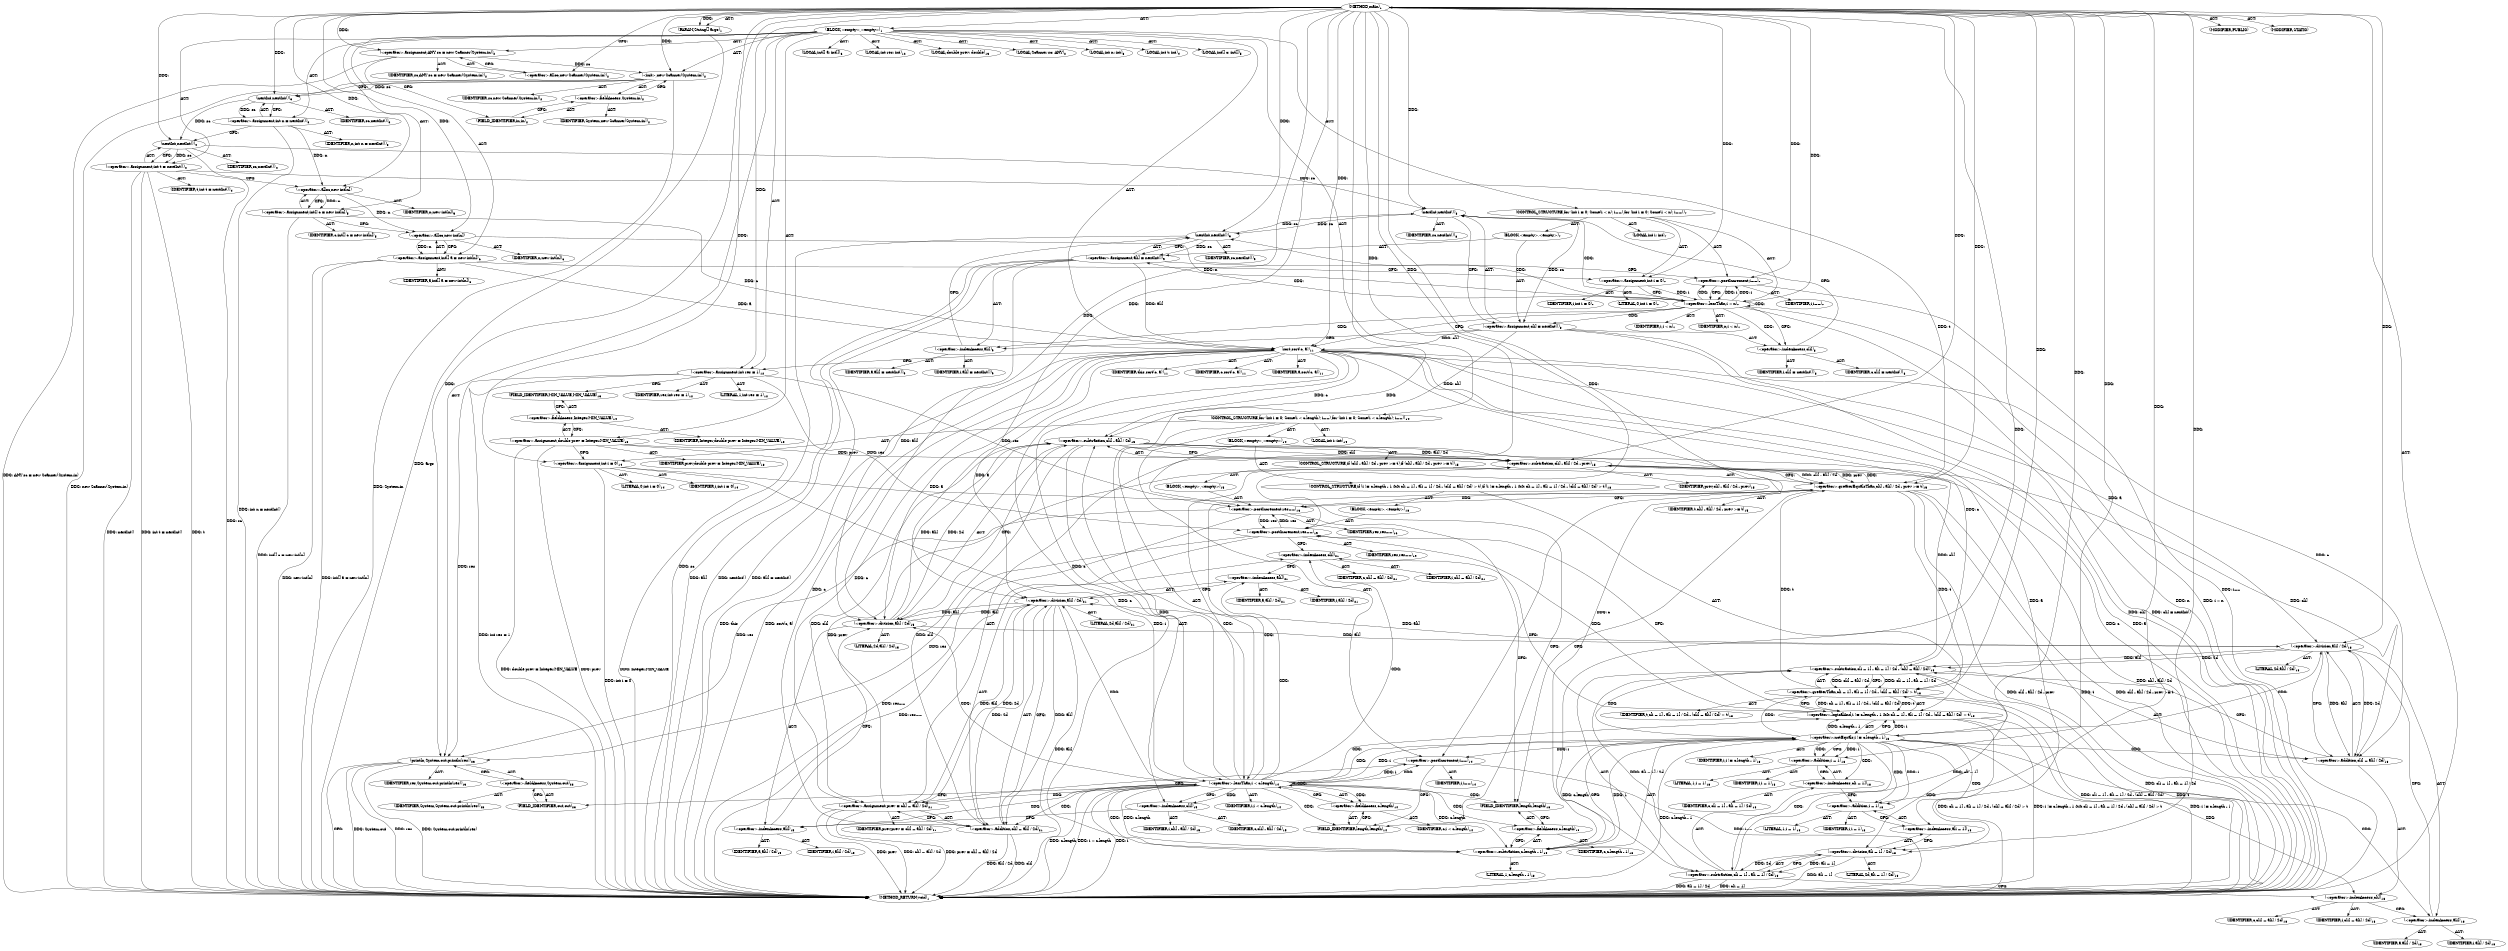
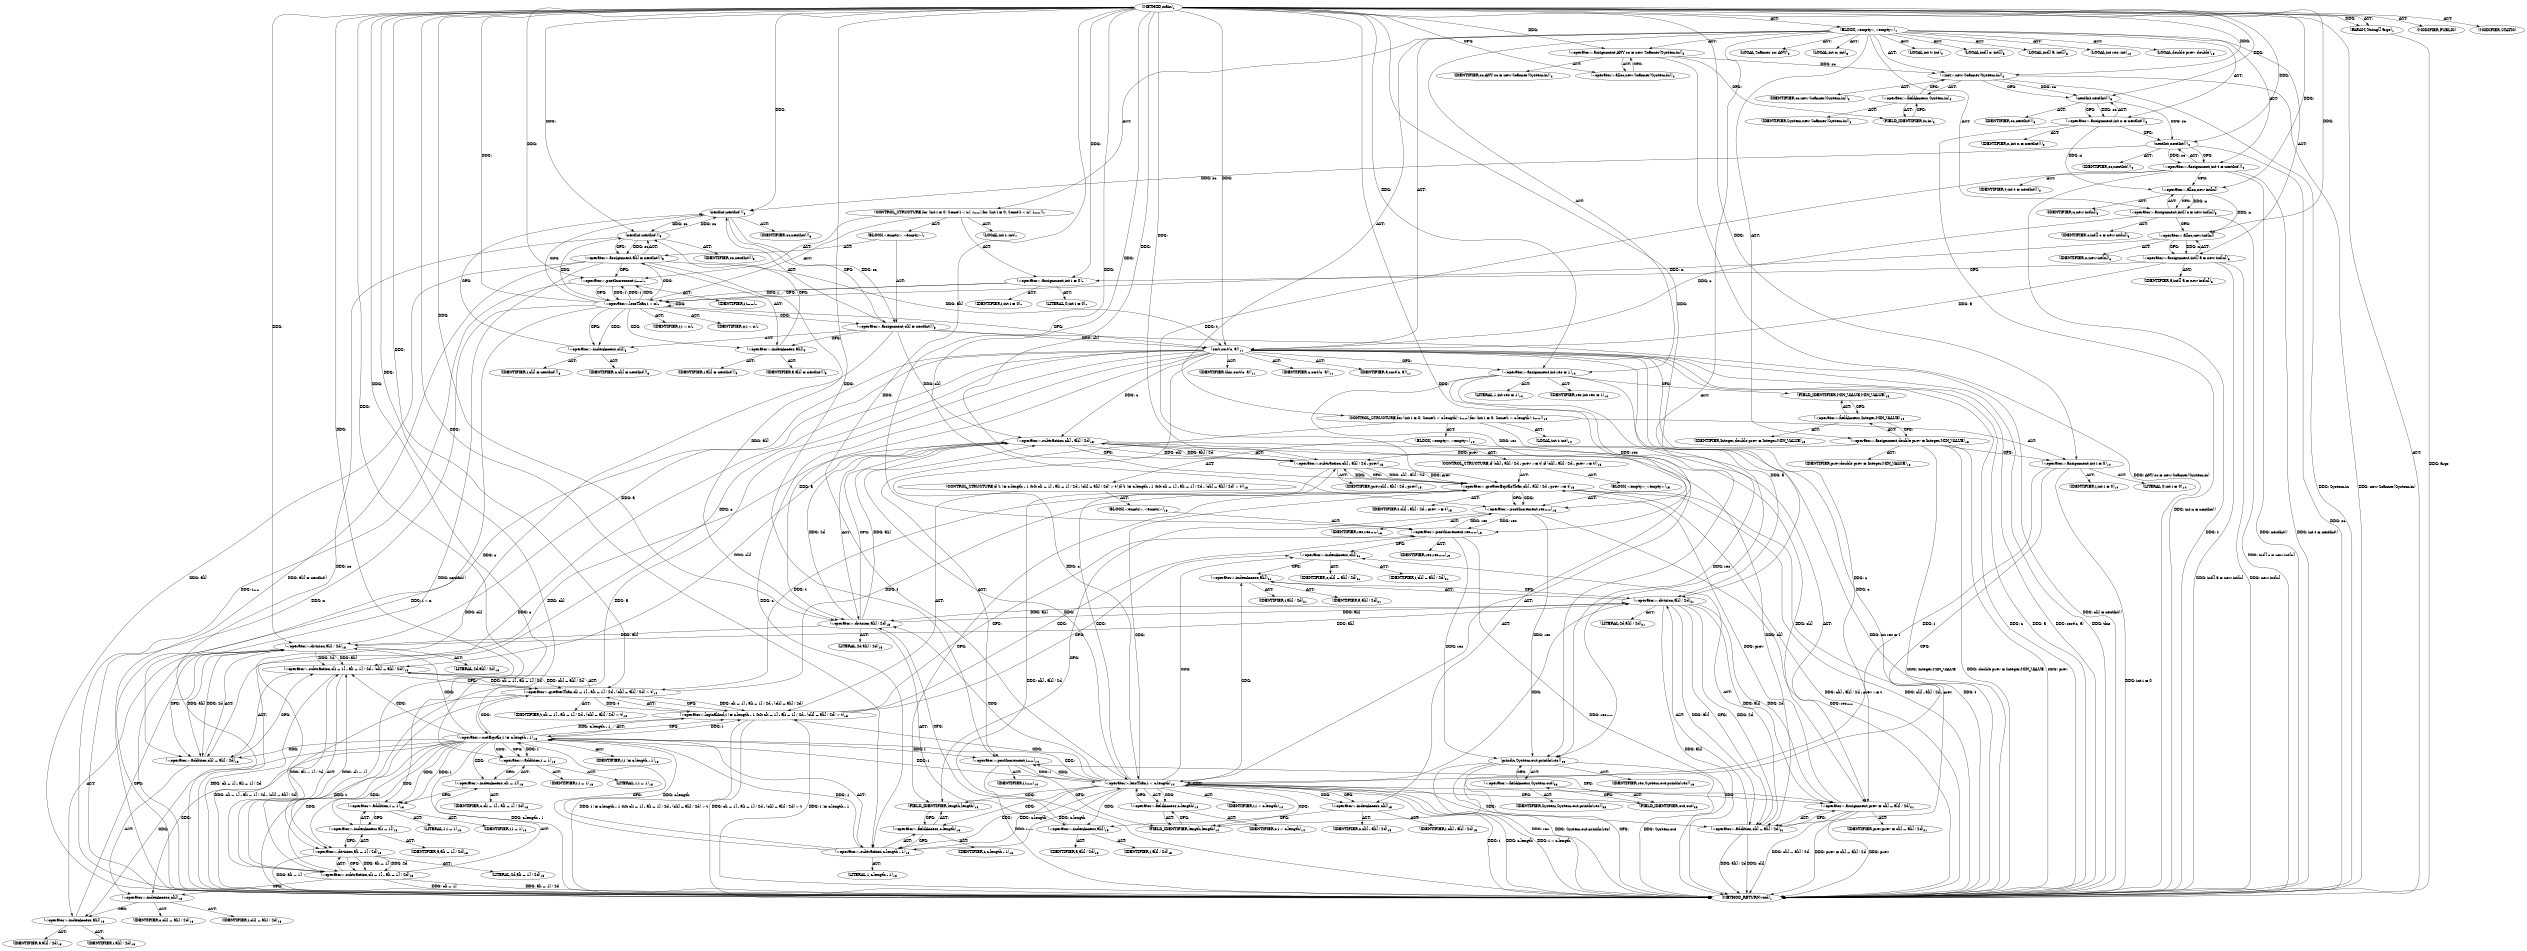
(1051, 506) -> (1727, 619)
none -> (440, 852)
